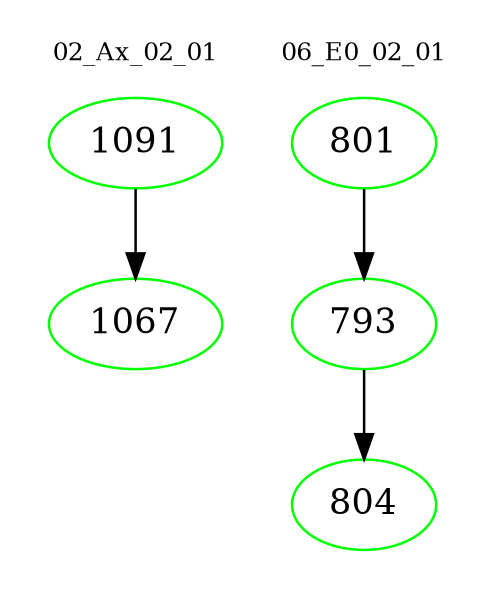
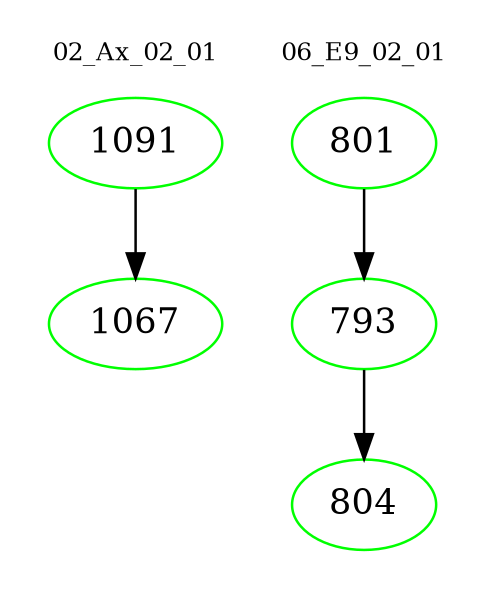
(364, 54) -> (364, 54)
